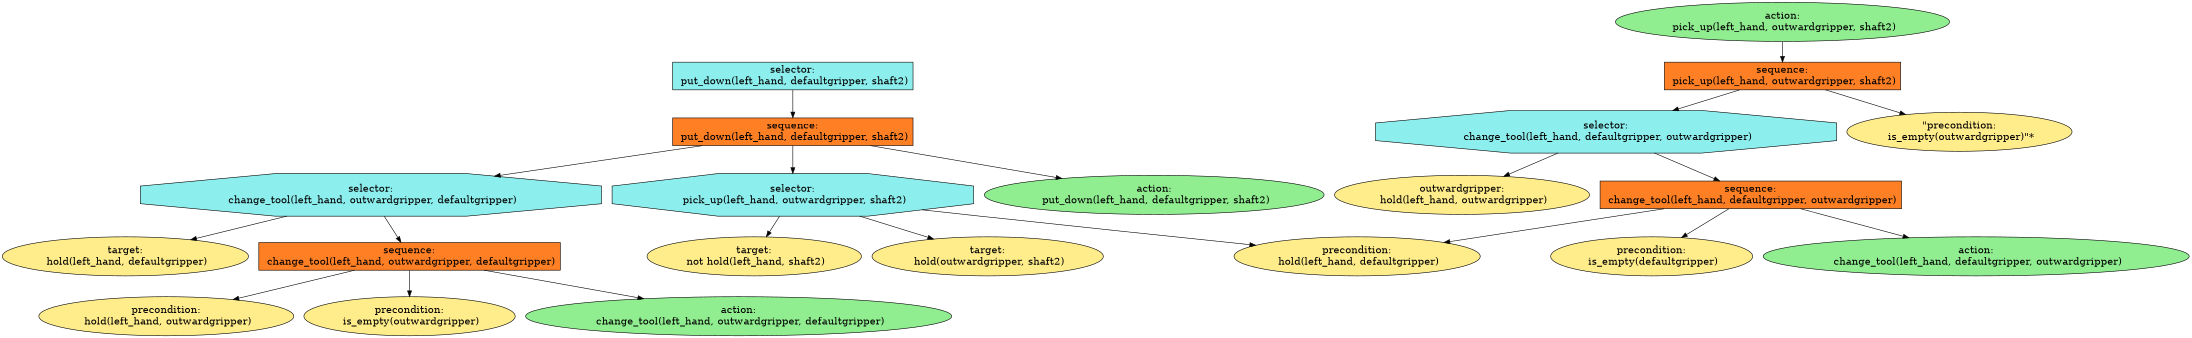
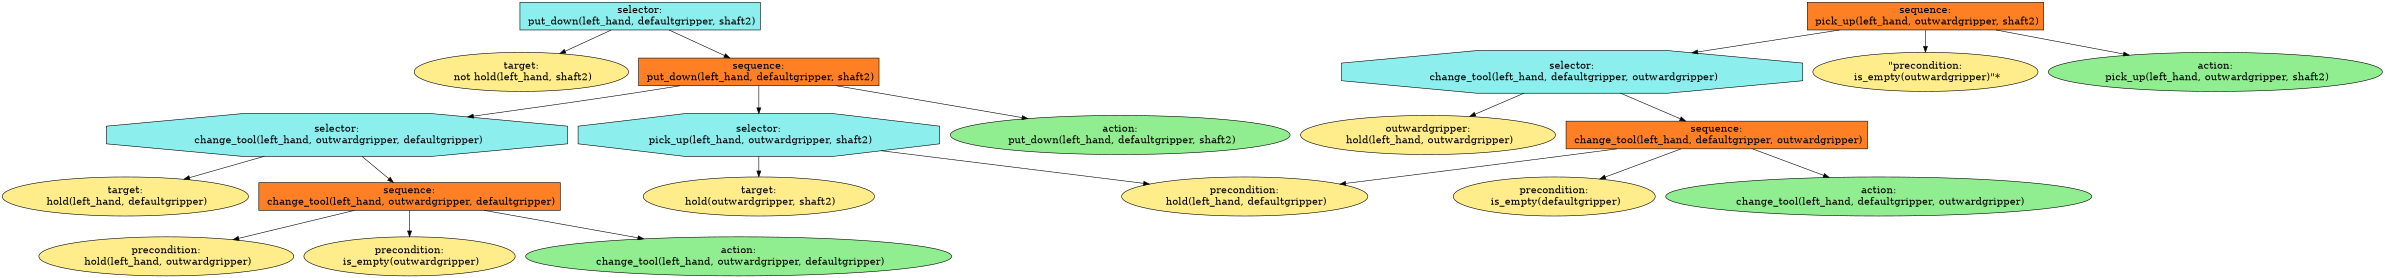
(1782, 49) -> (2060, 42)
(775, 224) -> (588, 41)
